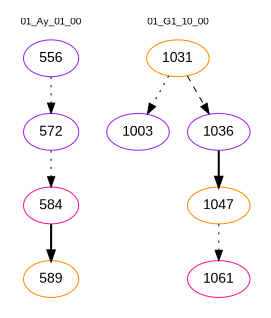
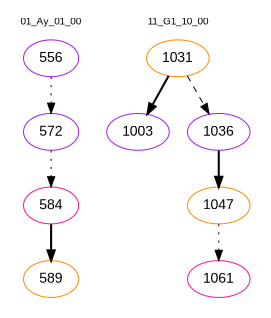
(178, 22) -> (178, 22)
(161, 90) -> (161, 90)
